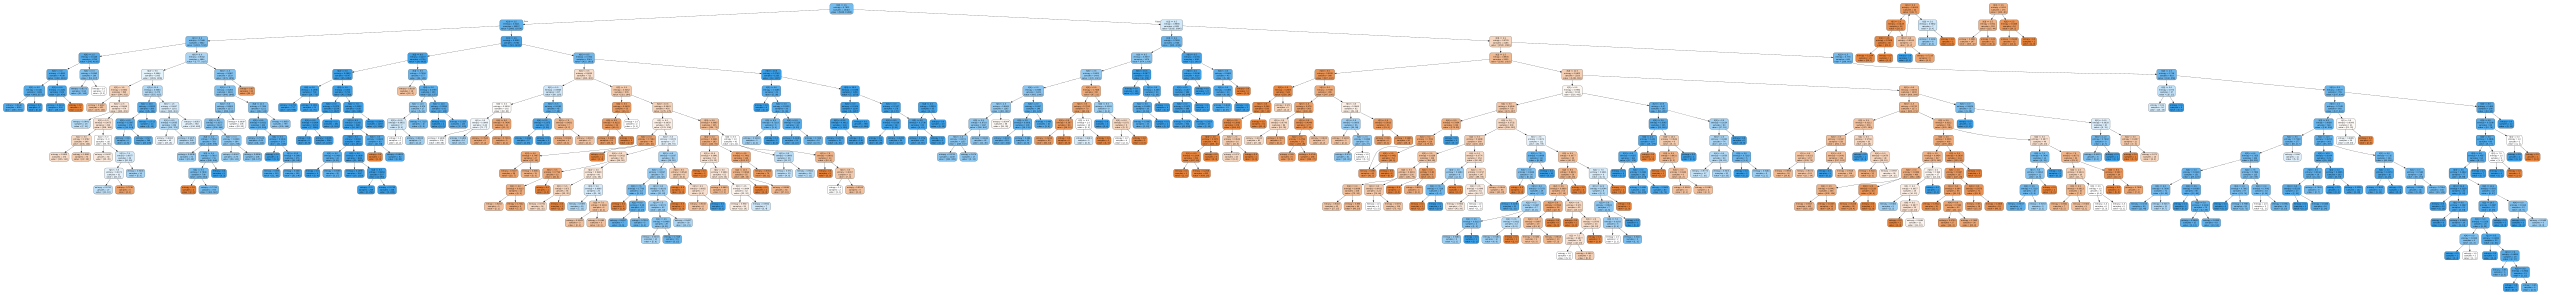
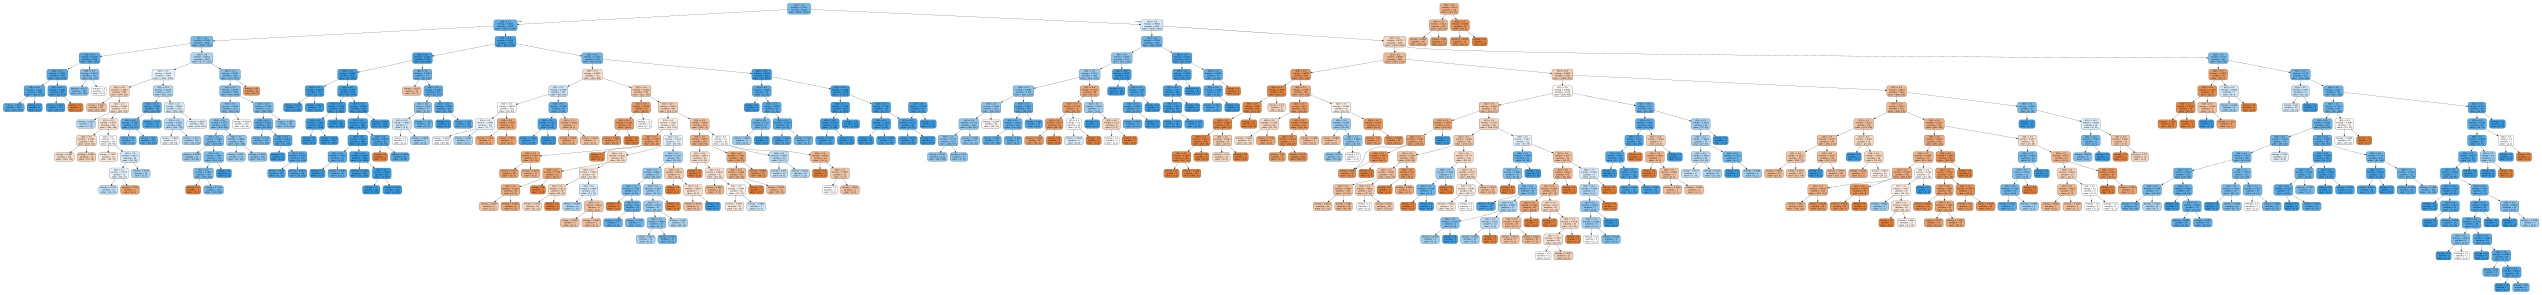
(1908, 26) -> (2218, 66)
(2496, 157) -> (2488, 157)
